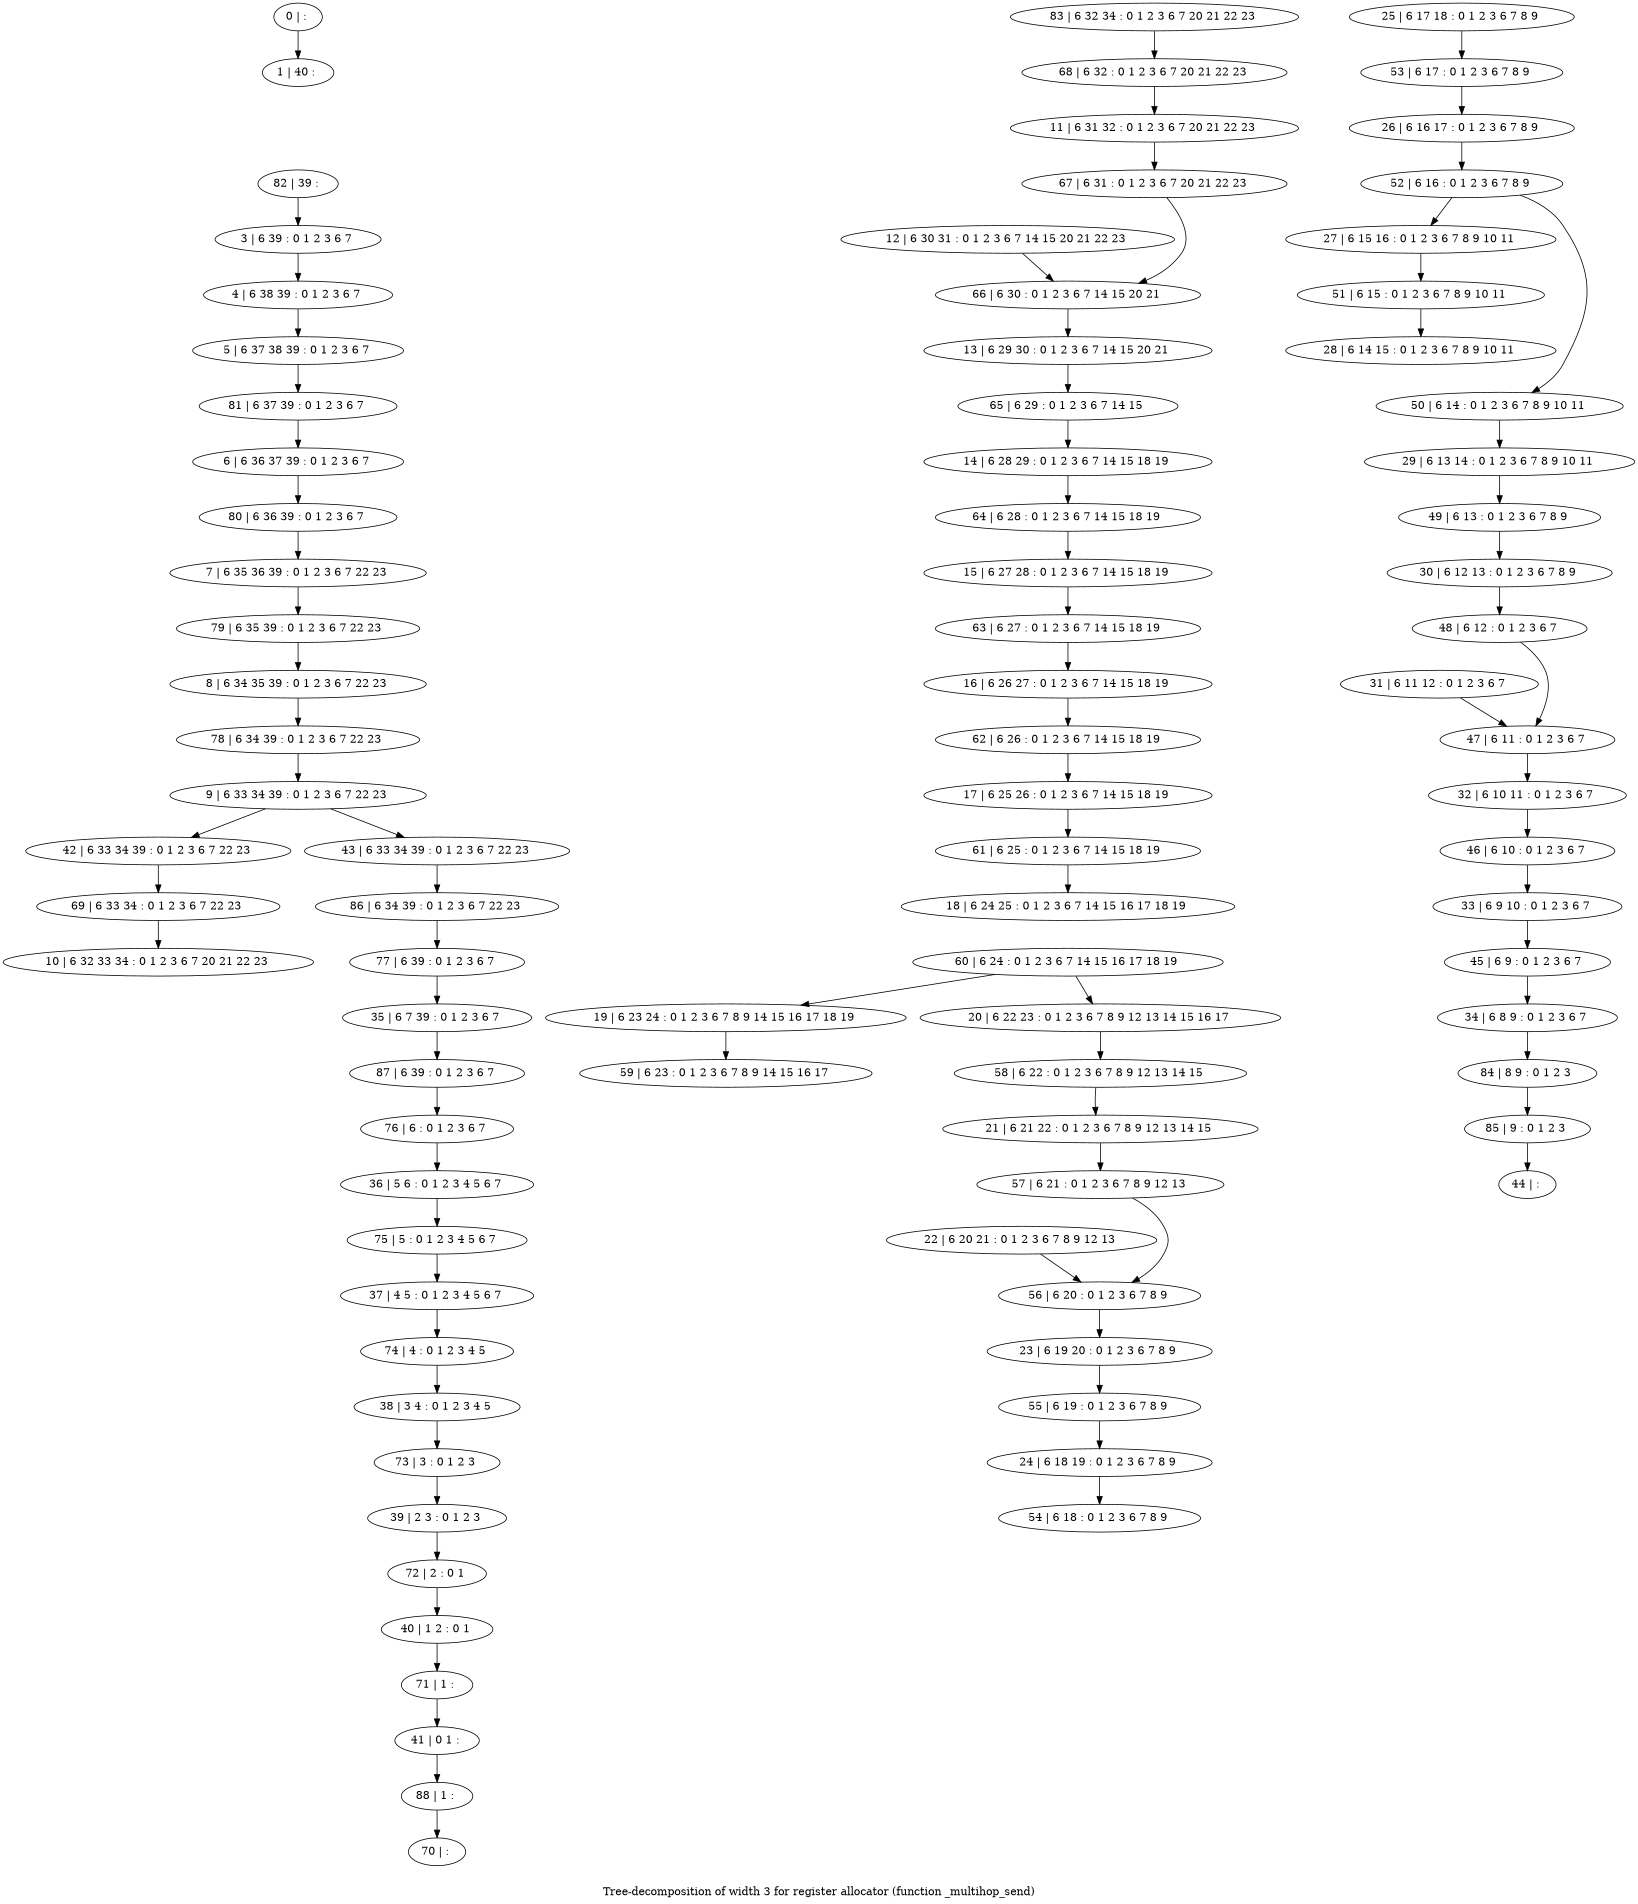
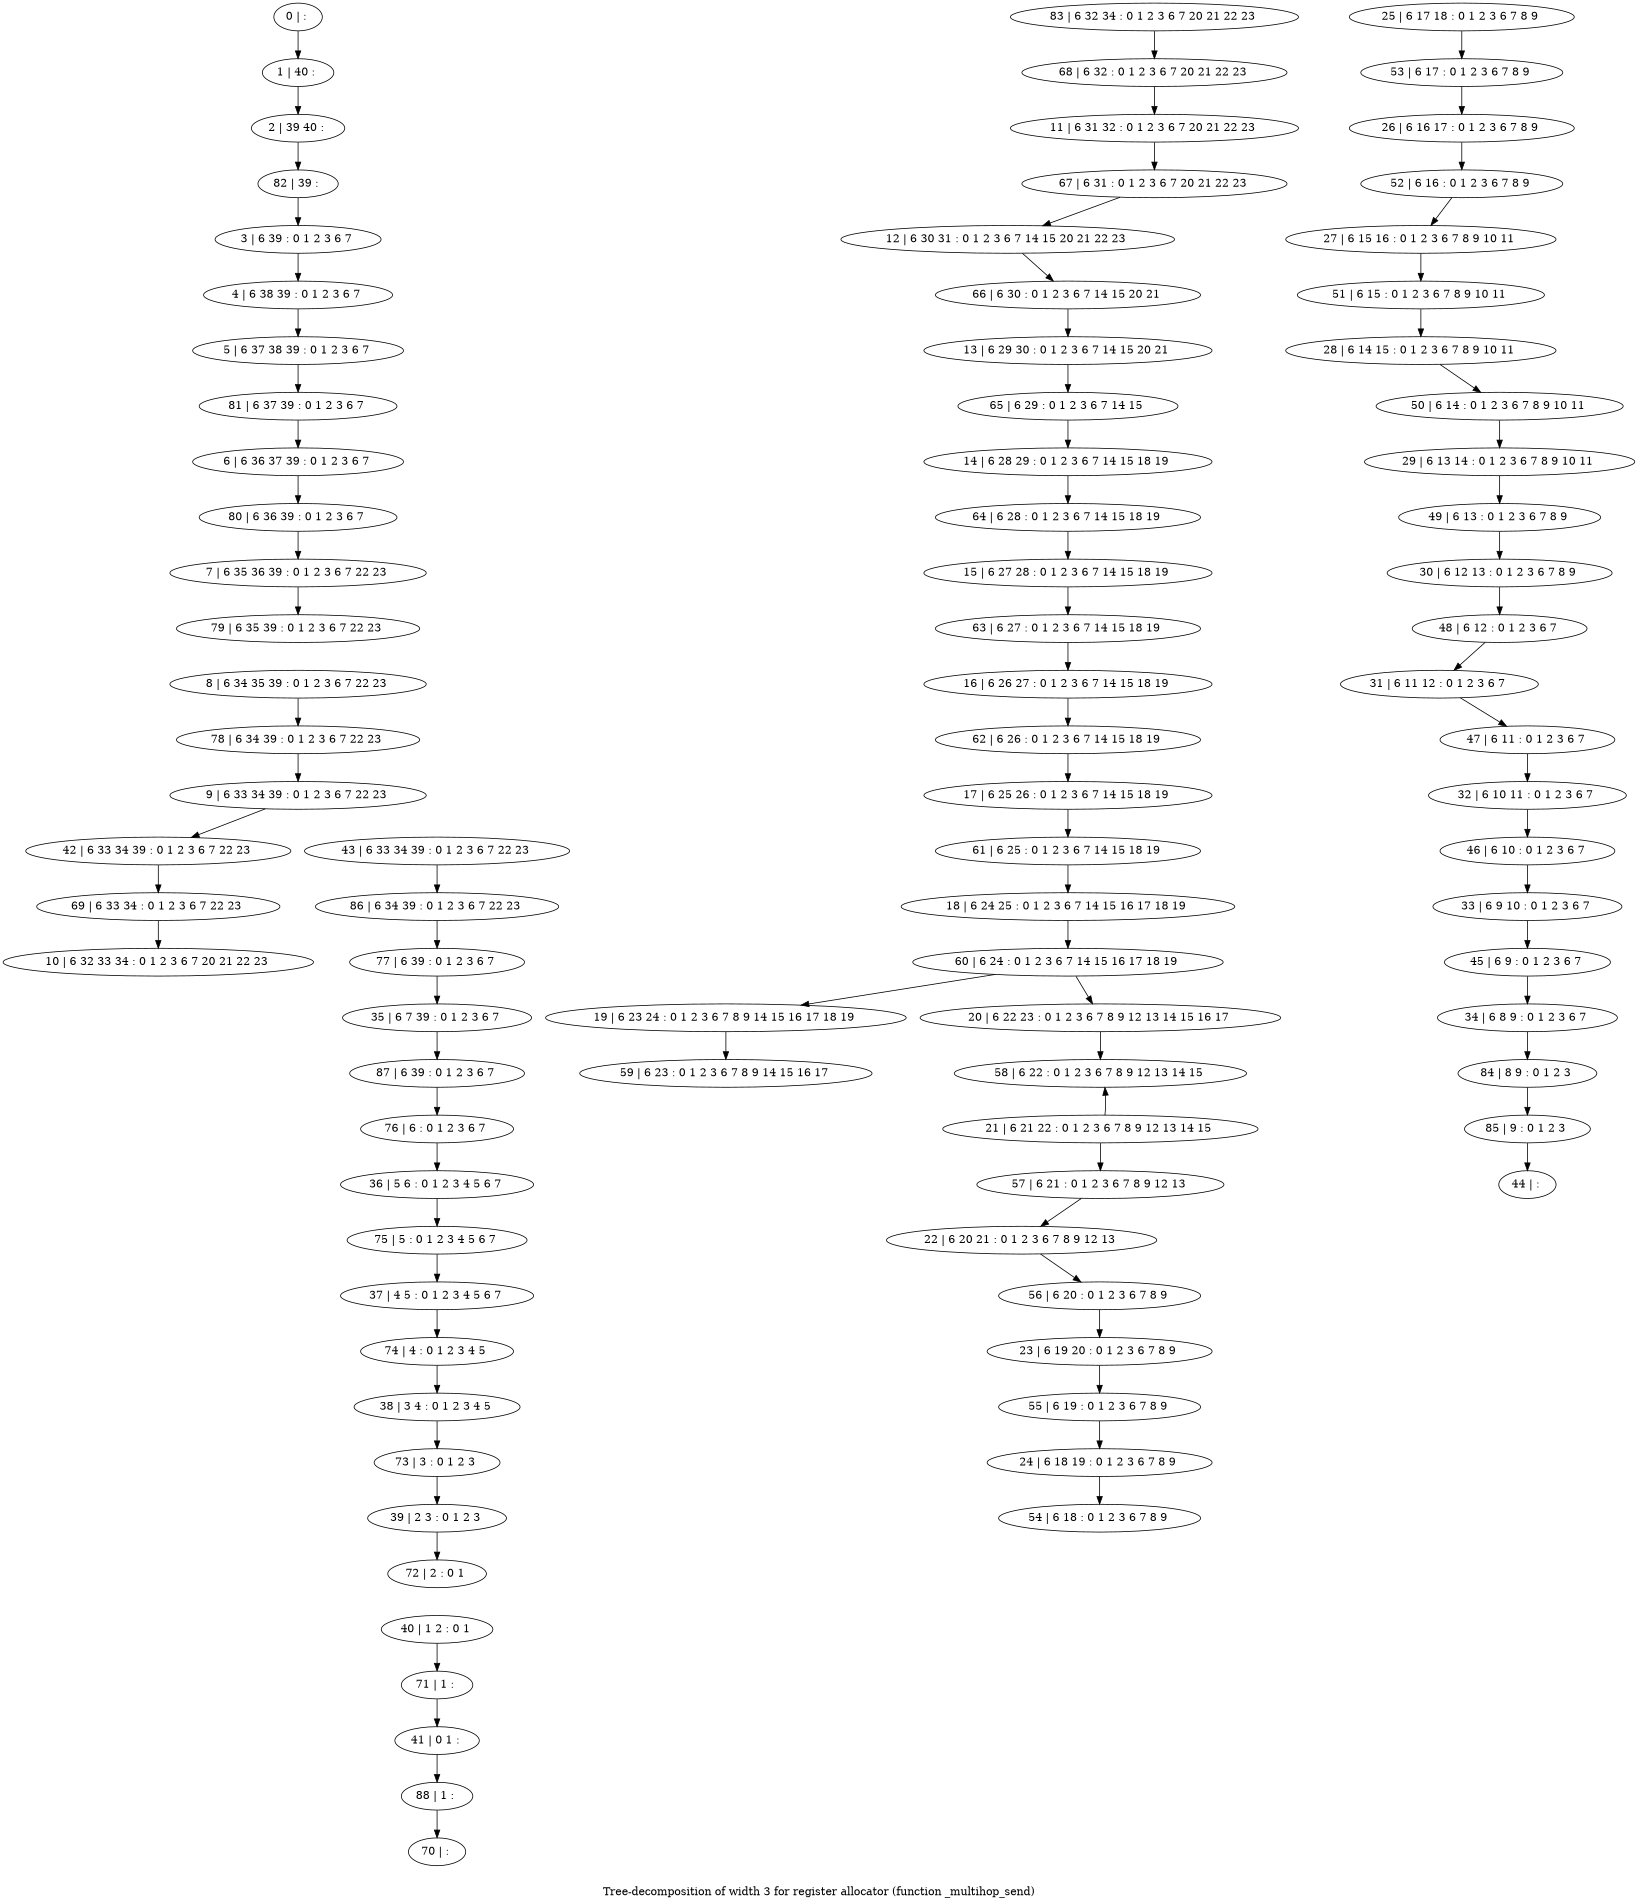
none -> (298, 128)
(1185, 246) -> (1085, 210)
(1586, 285) -> (1457, 376)
(298, 653) -> none
(1547, 676) -> (1473, 654)
(364, 822) -> none
none -> (1068, 931)
(1095, 1097) -> (1106, 1105)
(1168, 1237) -> (1064, 1210)
(437, 1598) -> none
